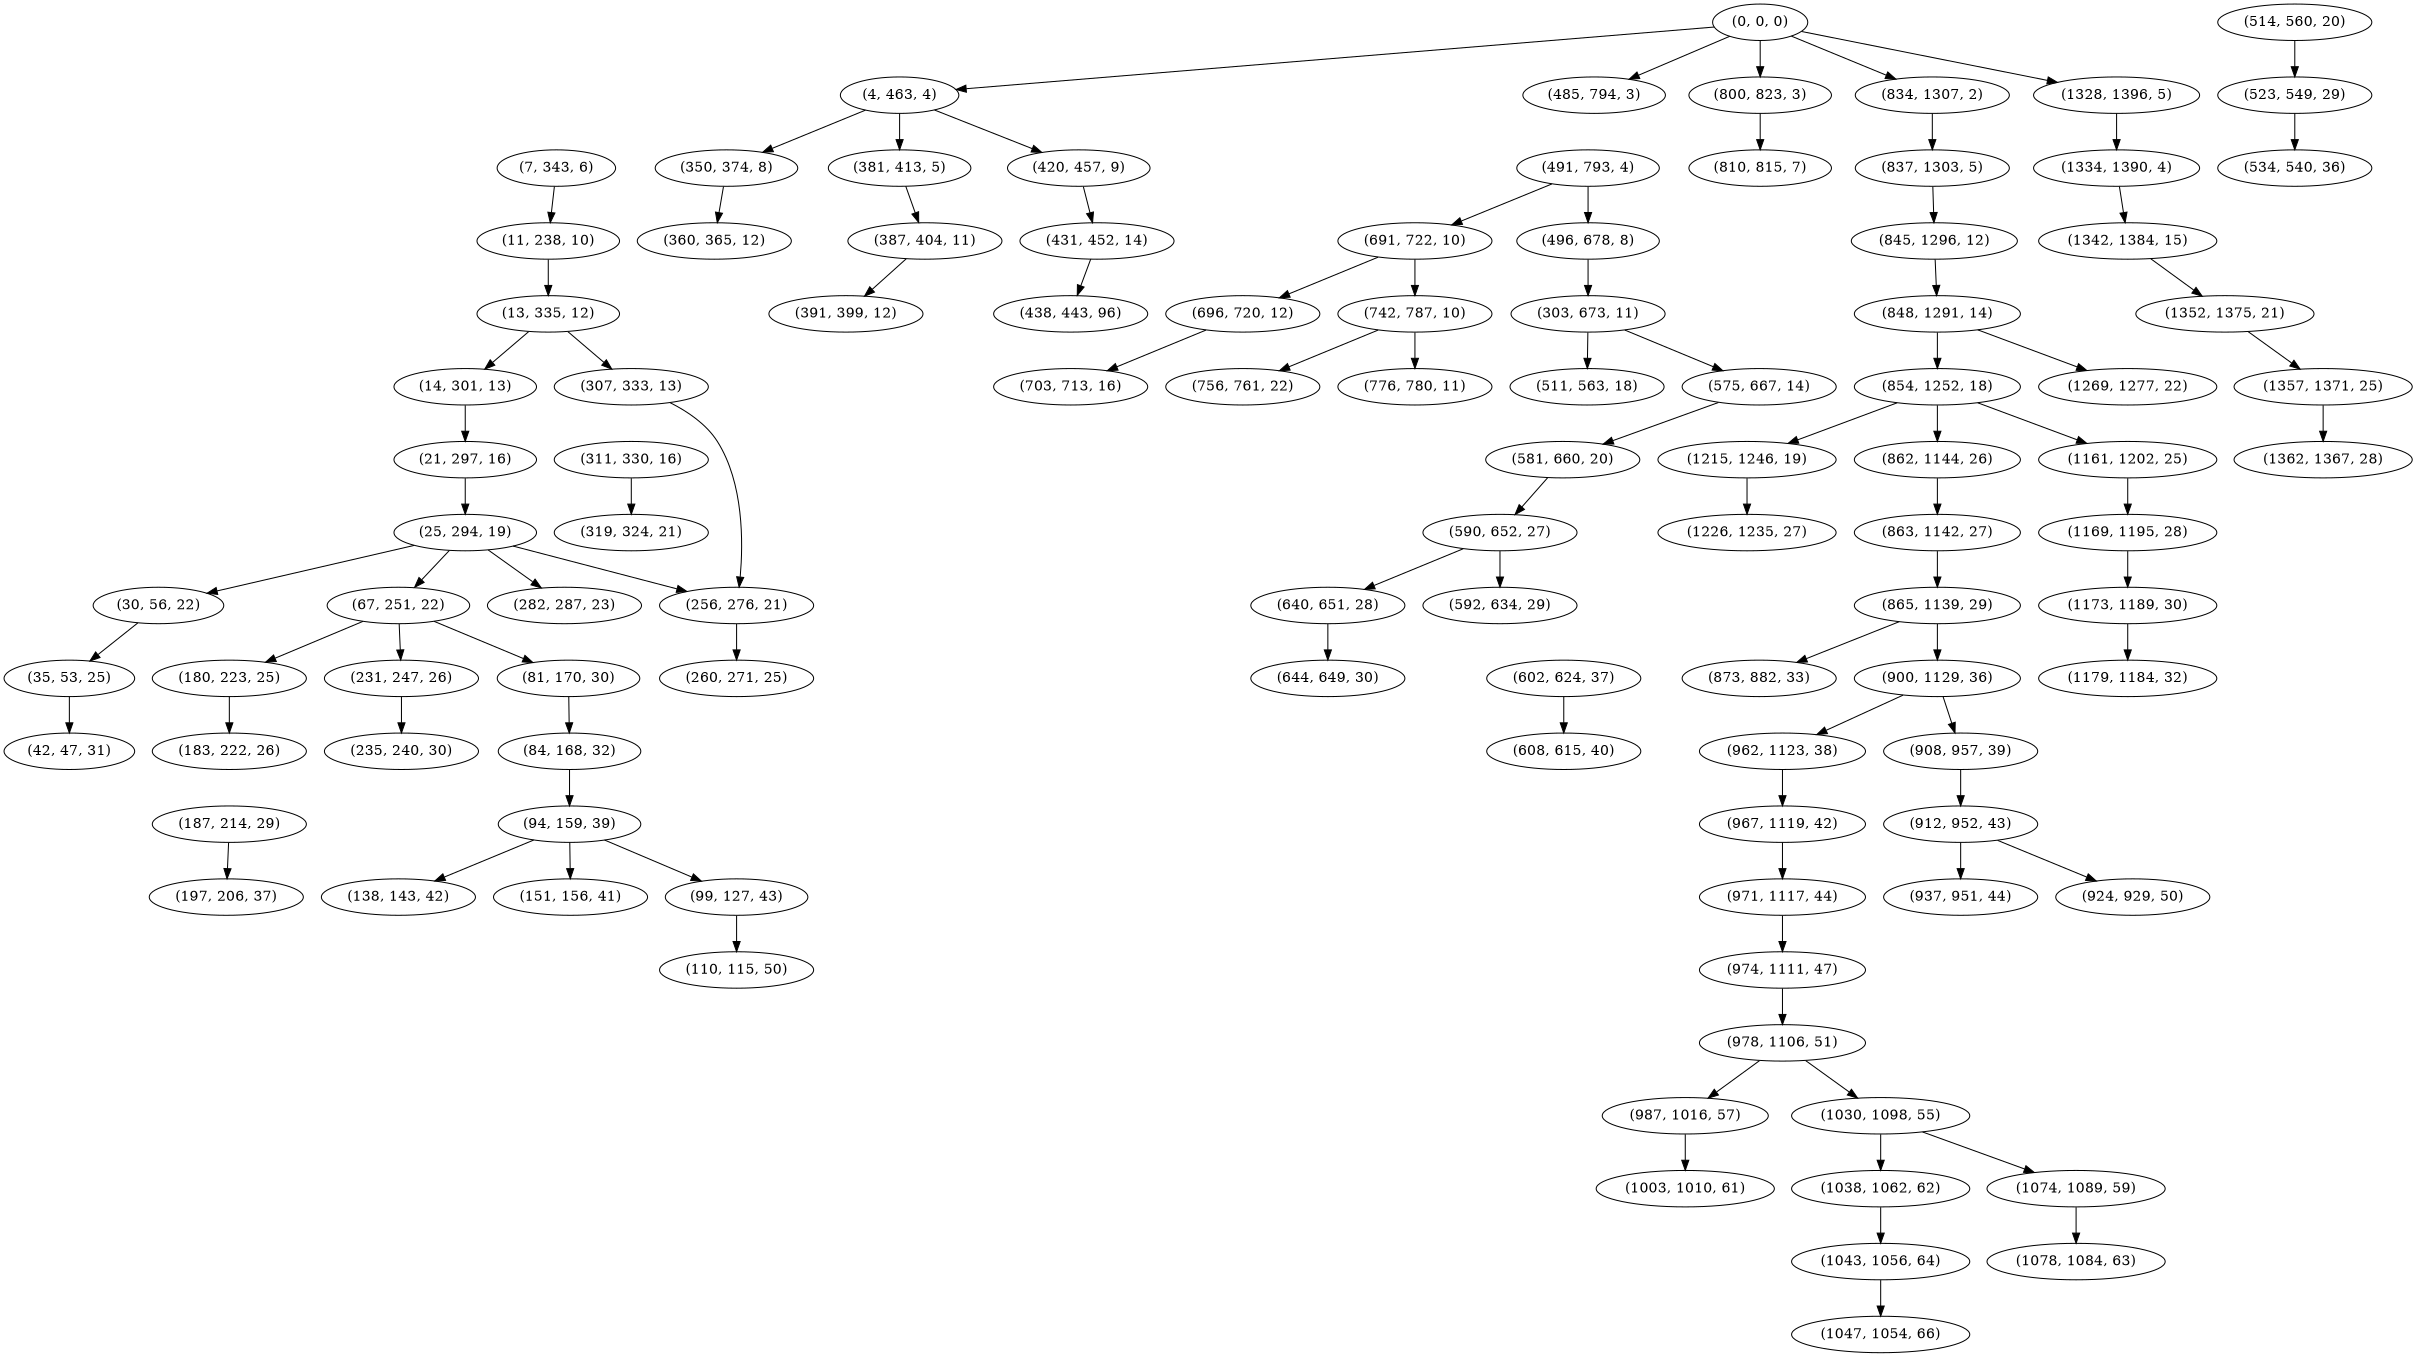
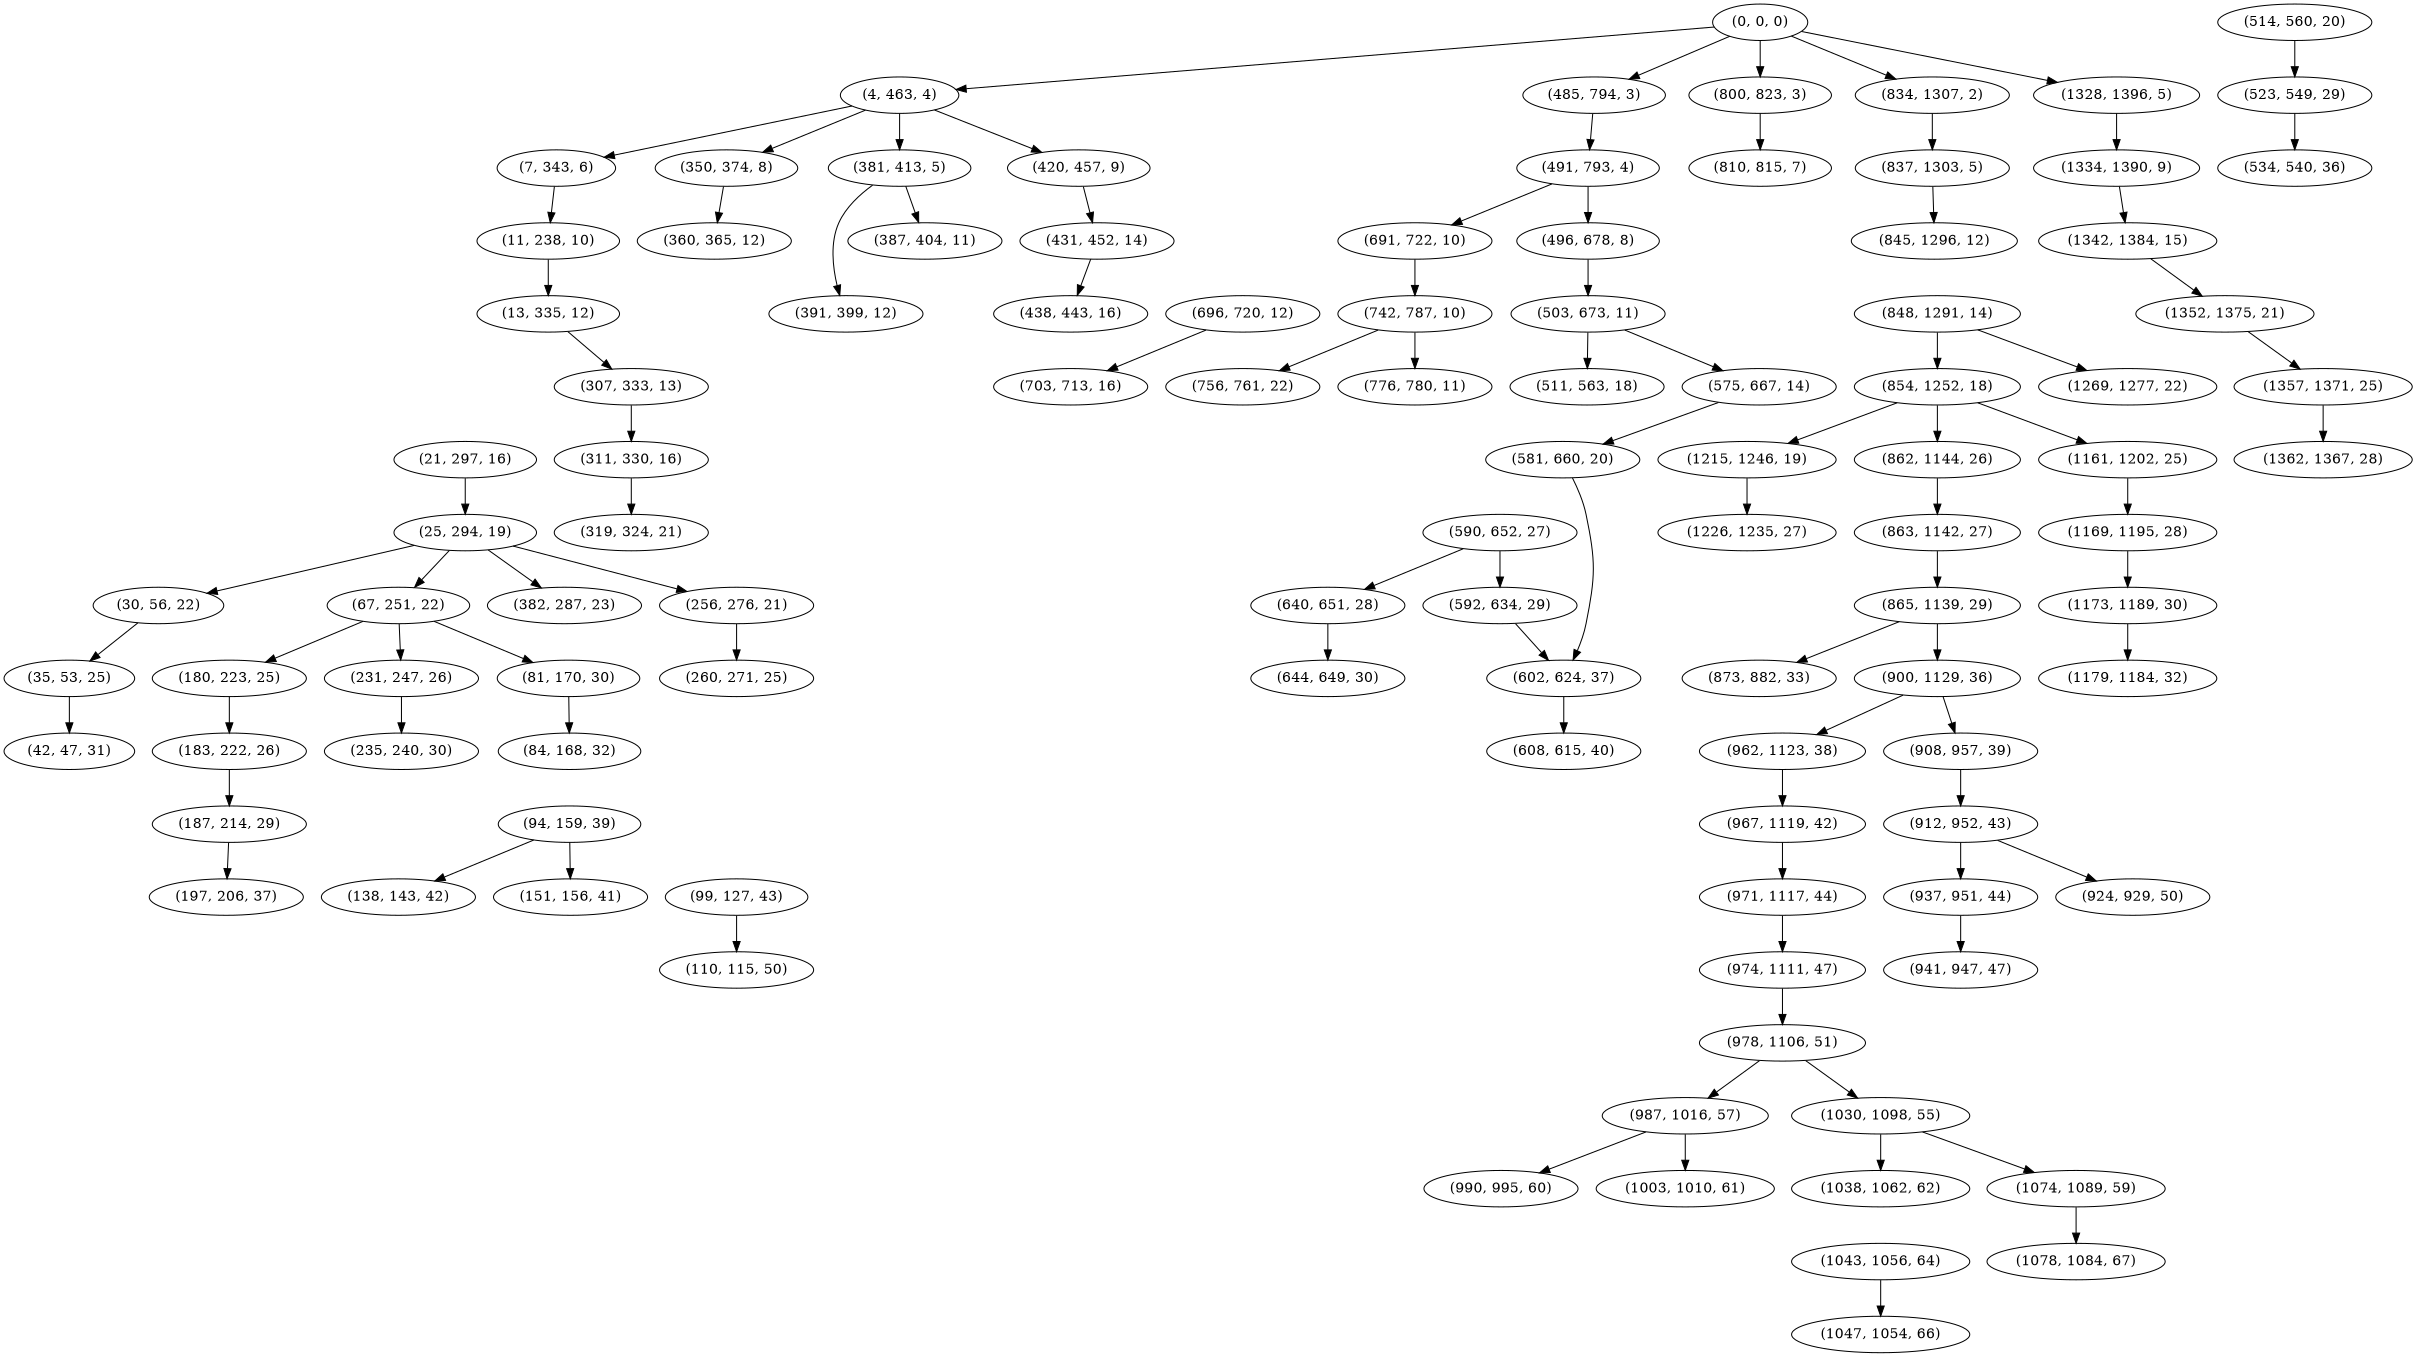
none -> (1592, 127)
none -> (733, 131)
(2117, 168) -> (2117, 168)
(1936, 272) -> none
(889, 274) -> (837, 229)
(1334, 276) -> none
(1071, 314) -> (1071, 314)
(1588, 314) -> (1588, 314)
(465, 387) -> none
(733, 477) -> (631, 418)
(1535, 492) -> (1593, 564)
(564, 605) -> (564, 605)
none -> (1529, 638)
none -> (229, 783)
(570, 783) -> none
(648, 859) -> none
none -> (1961, 970)
none -> (1501, 1189)
(1881, 1220) -> none
(2076, 1262) -> (2076, 1262)
